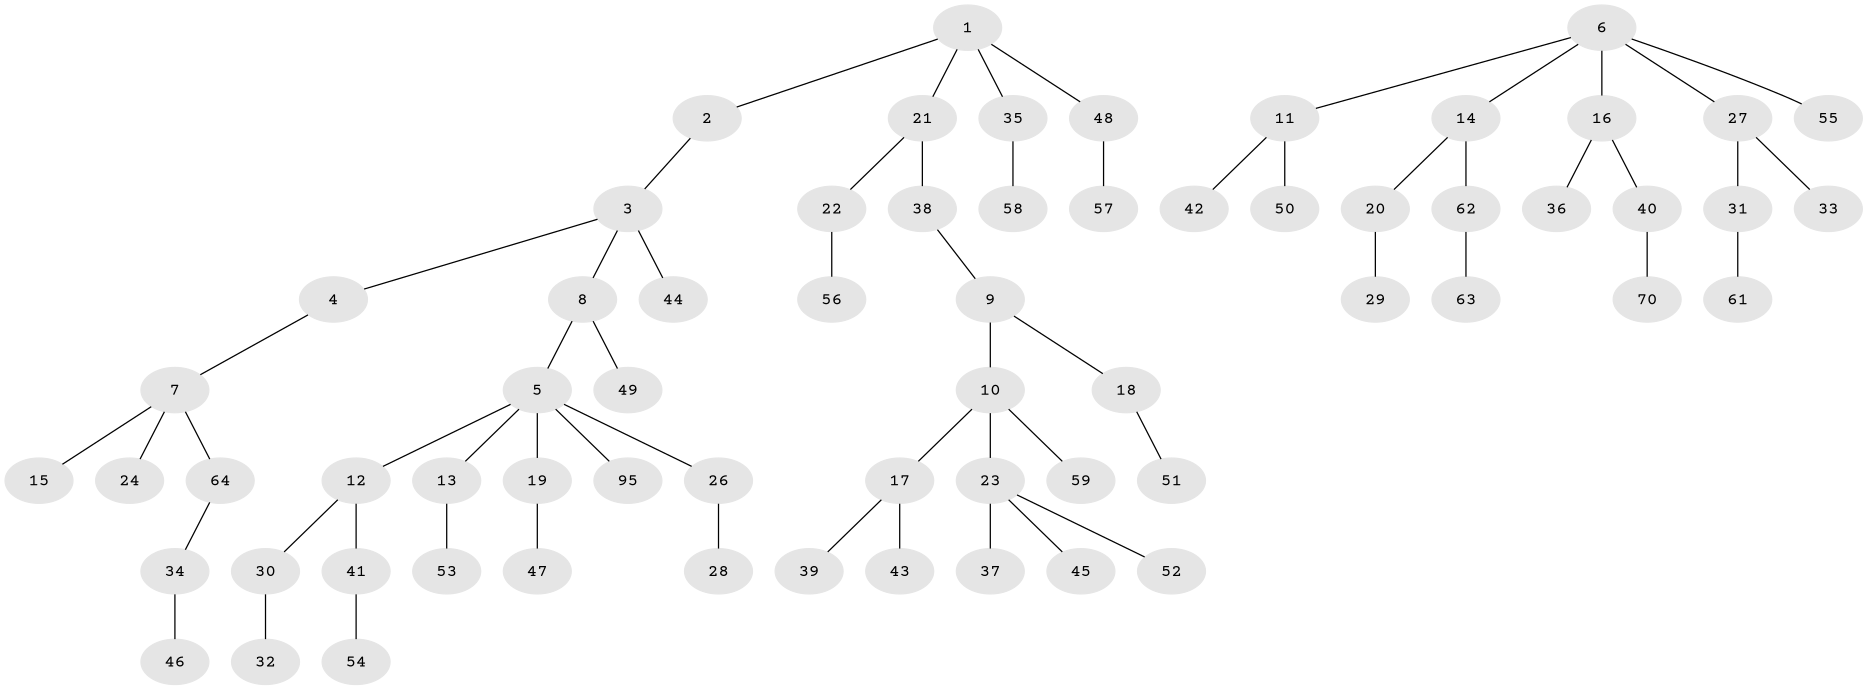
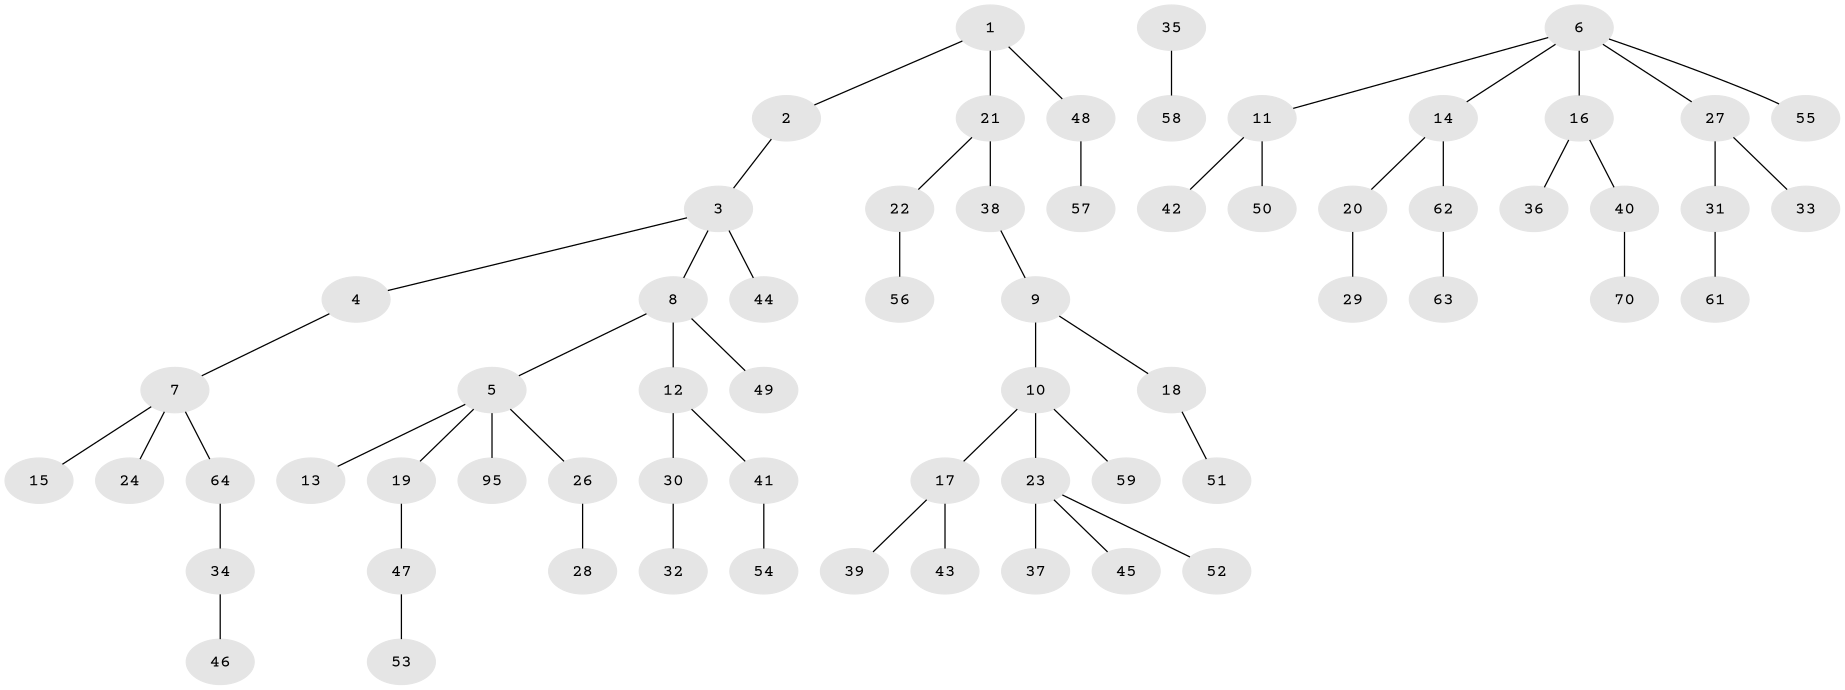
(990, 73) -> none
(447, 435) -> (673, 345)
(447, 526) -> (401, 617)
